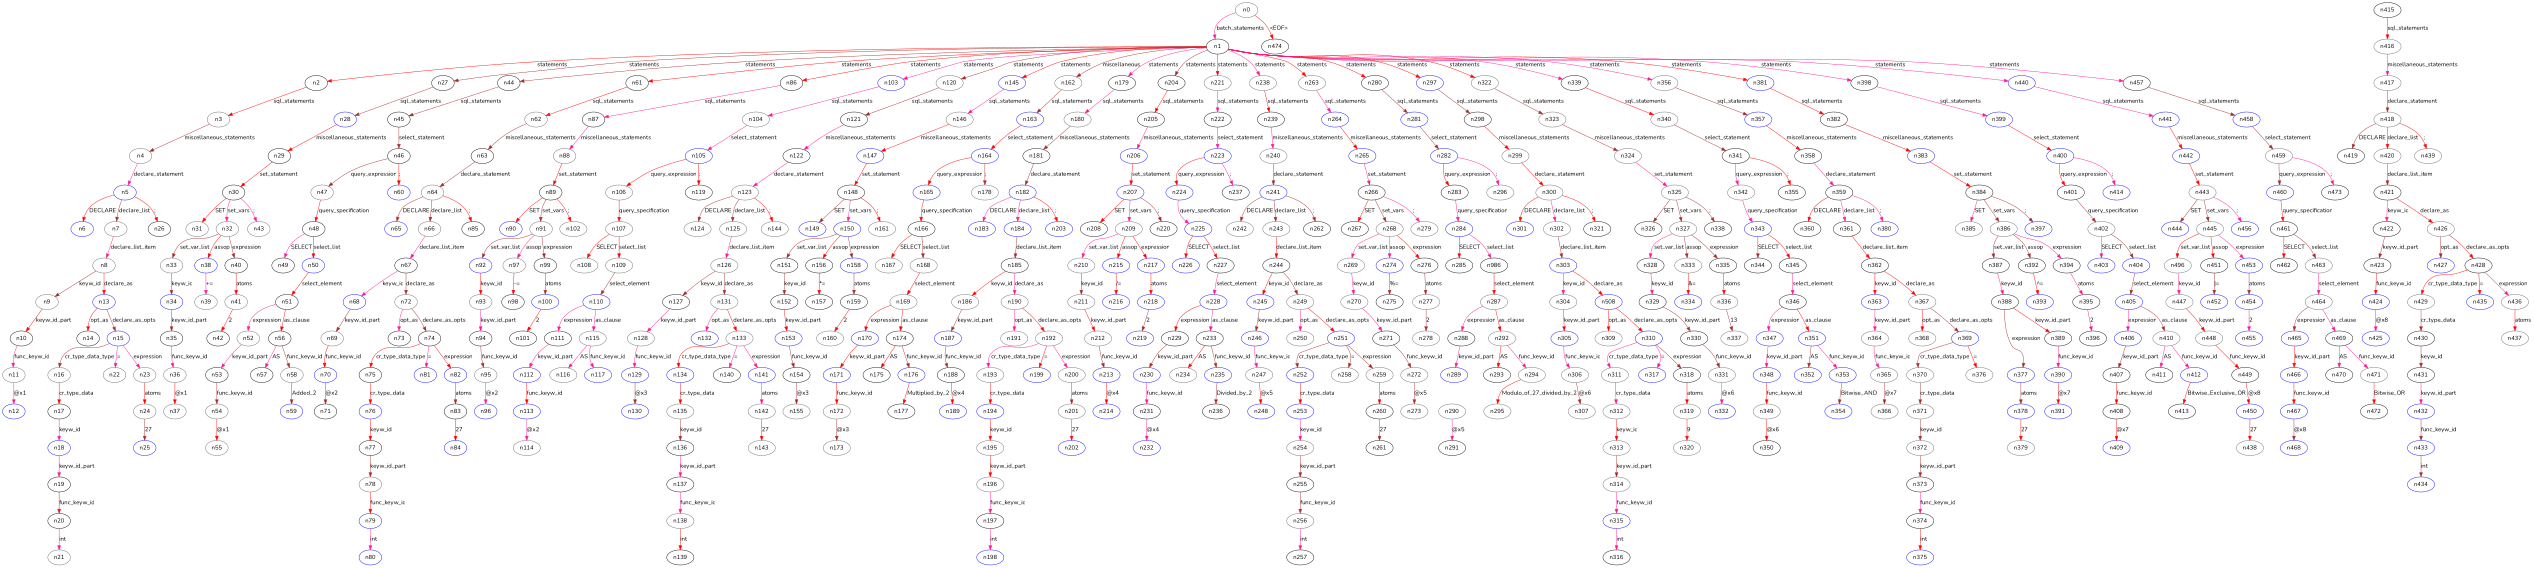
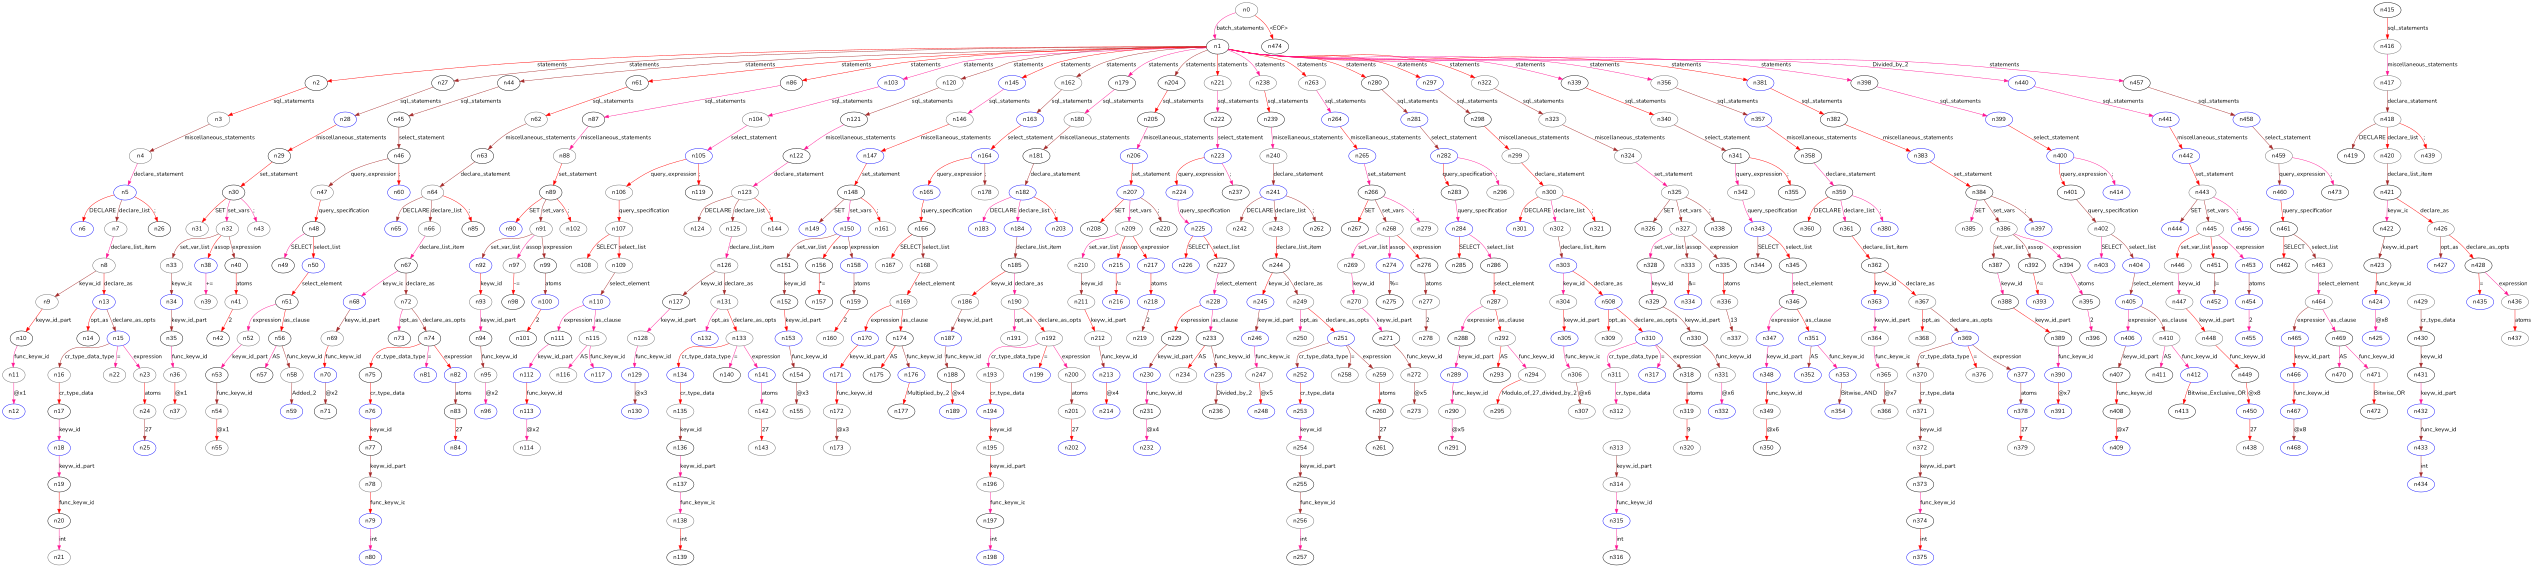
(1122, 65) -> (1122, 65)
(1890, 65) -> (1890, 65)
(1468, 174) -> (1468, 174)
(1494, 266) -> (1494, 266)
(2178, 266) -> (2178, 266)
(2442, 275) -> none
(1140, 338) -> (1140, 338)
(2009, 339) -> (1989, 357)
none -> (1452, 391)
(1617, 428) -> none
